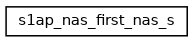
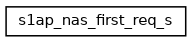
(97, 21) -> (96, 21)
